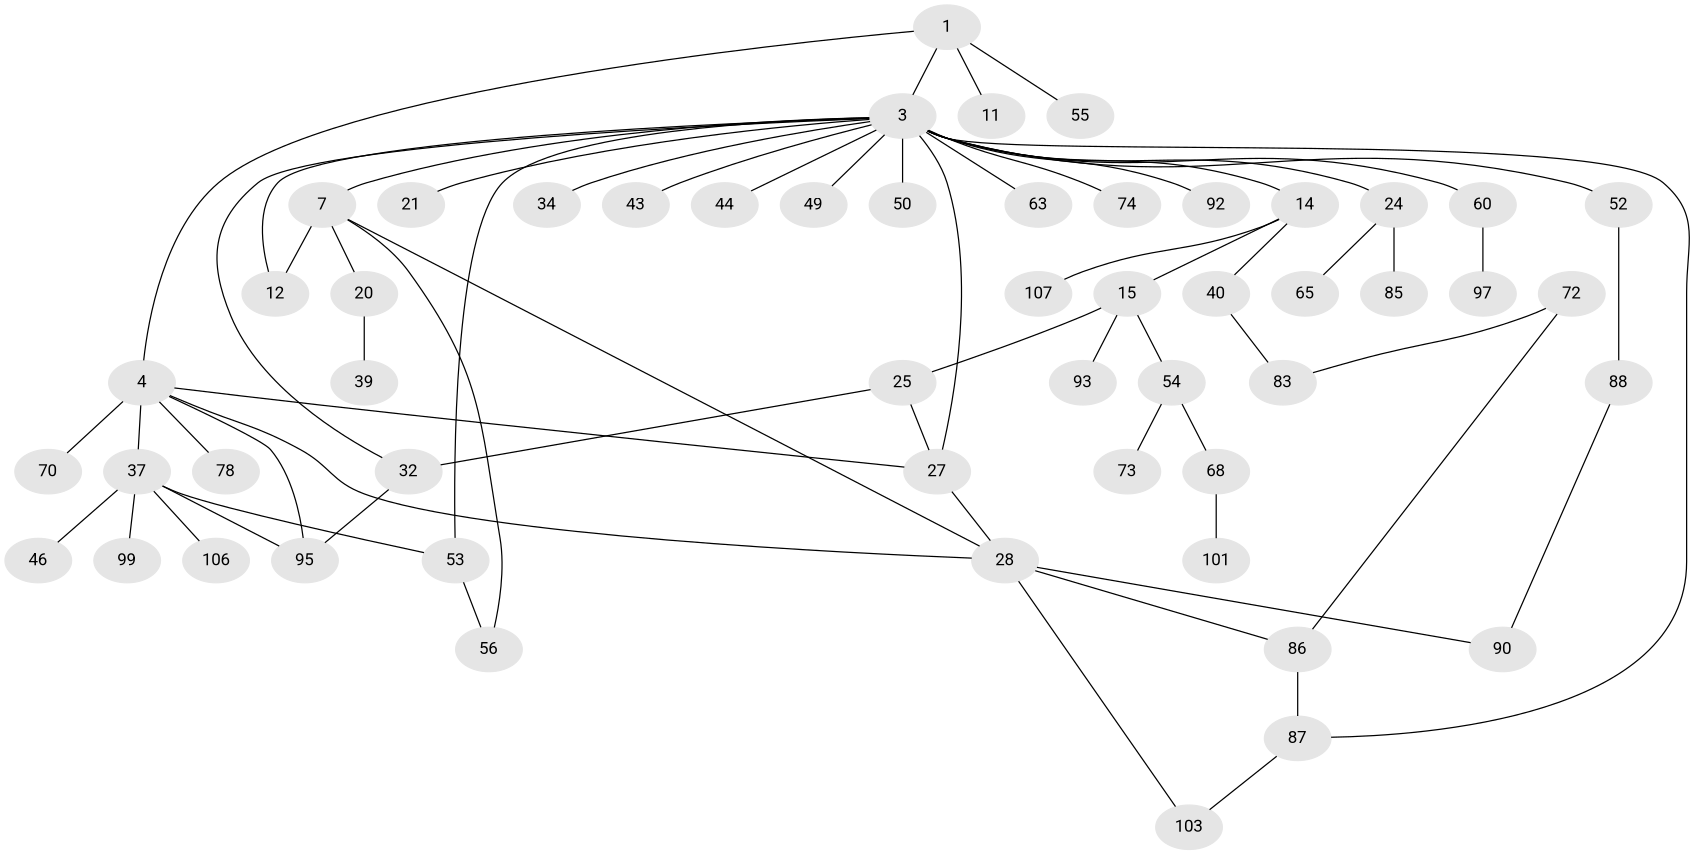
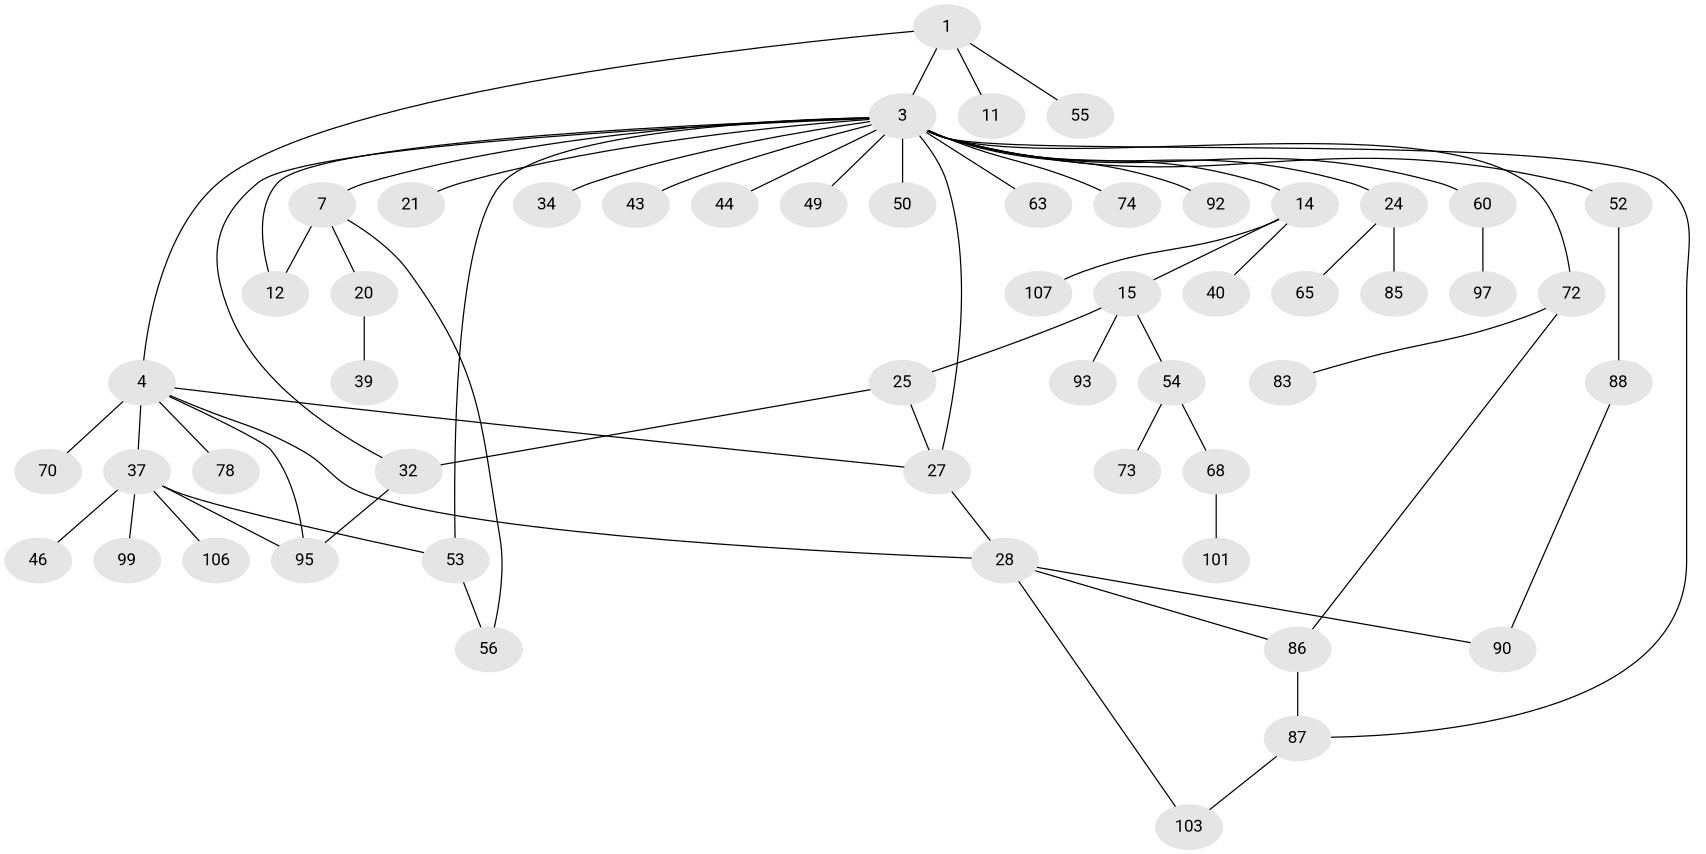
none -> (1280, 144)
(1250, 338) -> none
(664, 383) -> none
